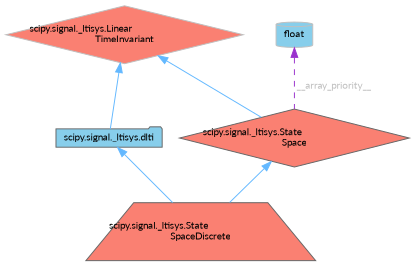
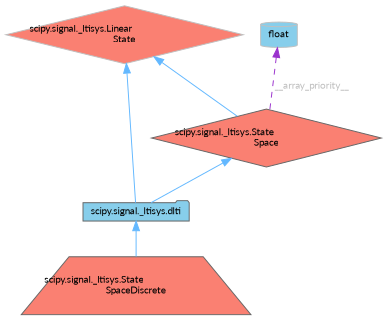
(125, 35) -> (125, 35)
(247, 185) -> (187, 183)
